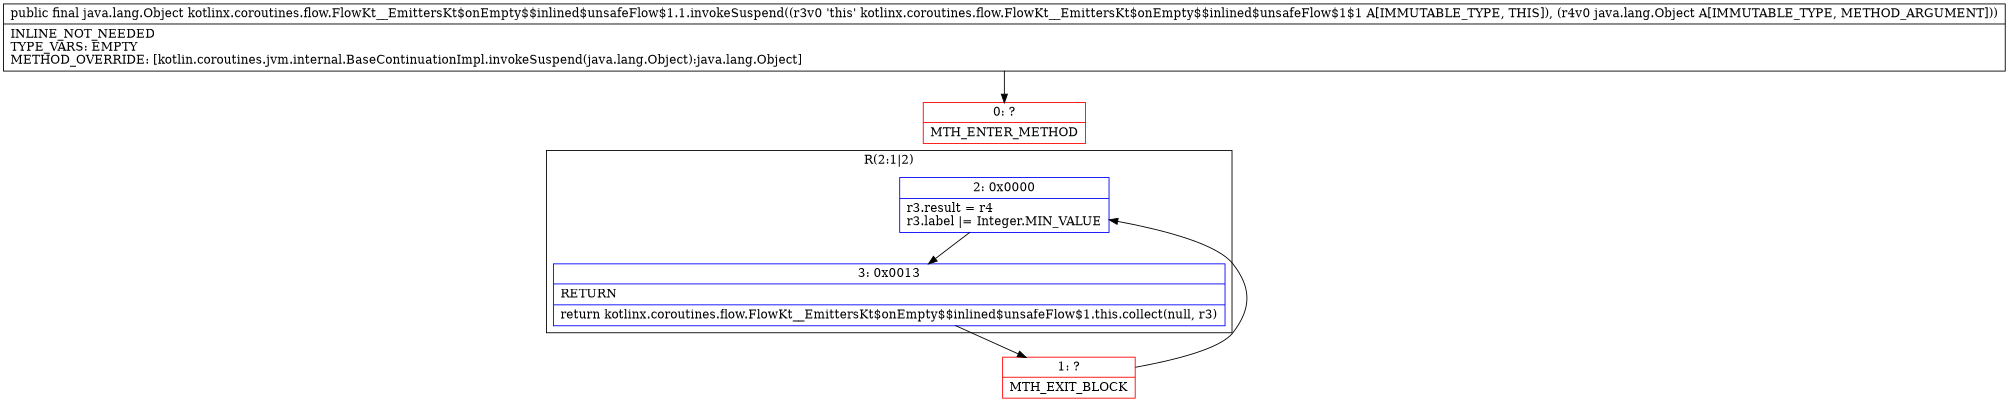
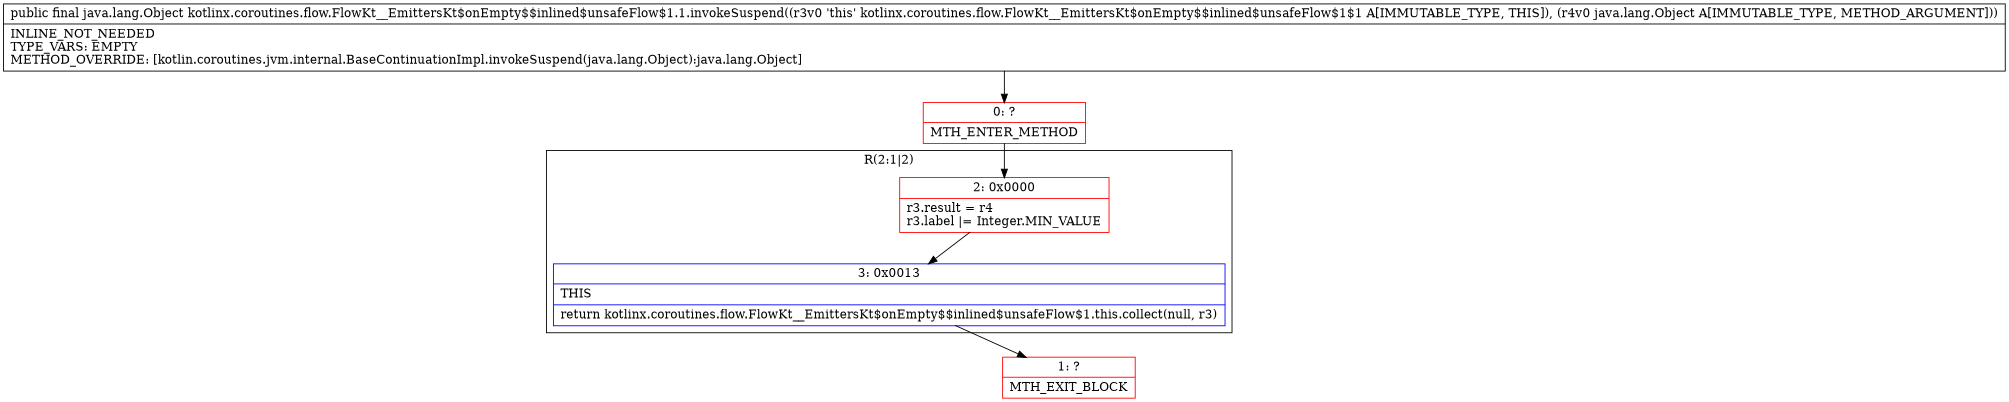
(1004, 205) -> (1004, 205)
(1246, 289) -> (1004, 156)
(589, 294) -> (577, 294)
